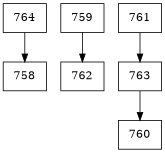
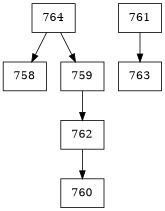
none -> (66, 44)
(140, 102) -> (82, 160)
